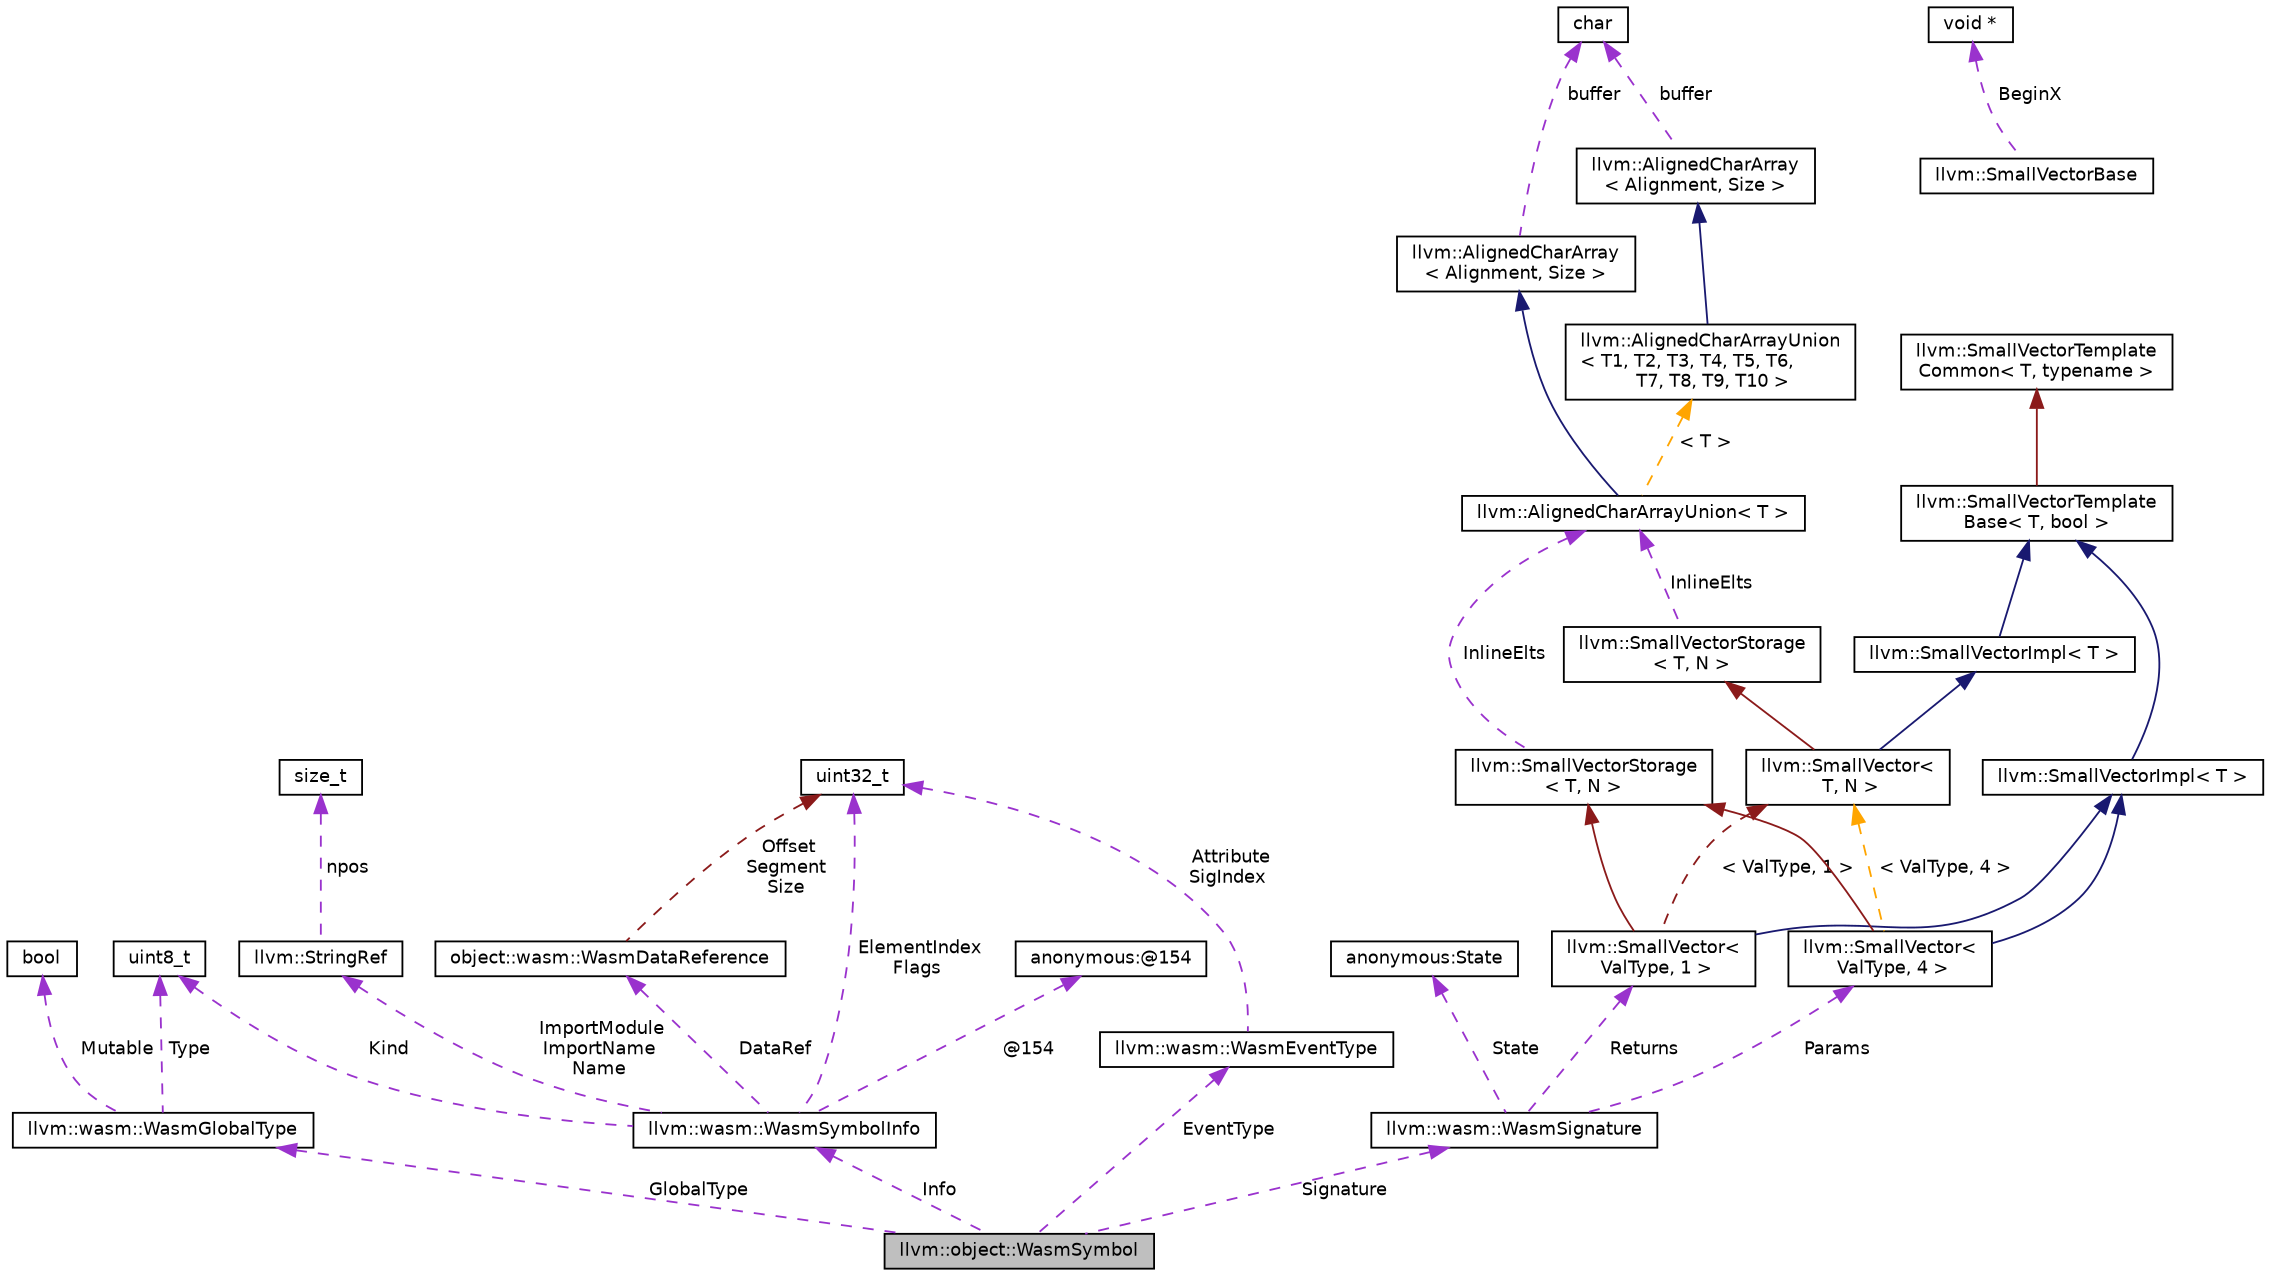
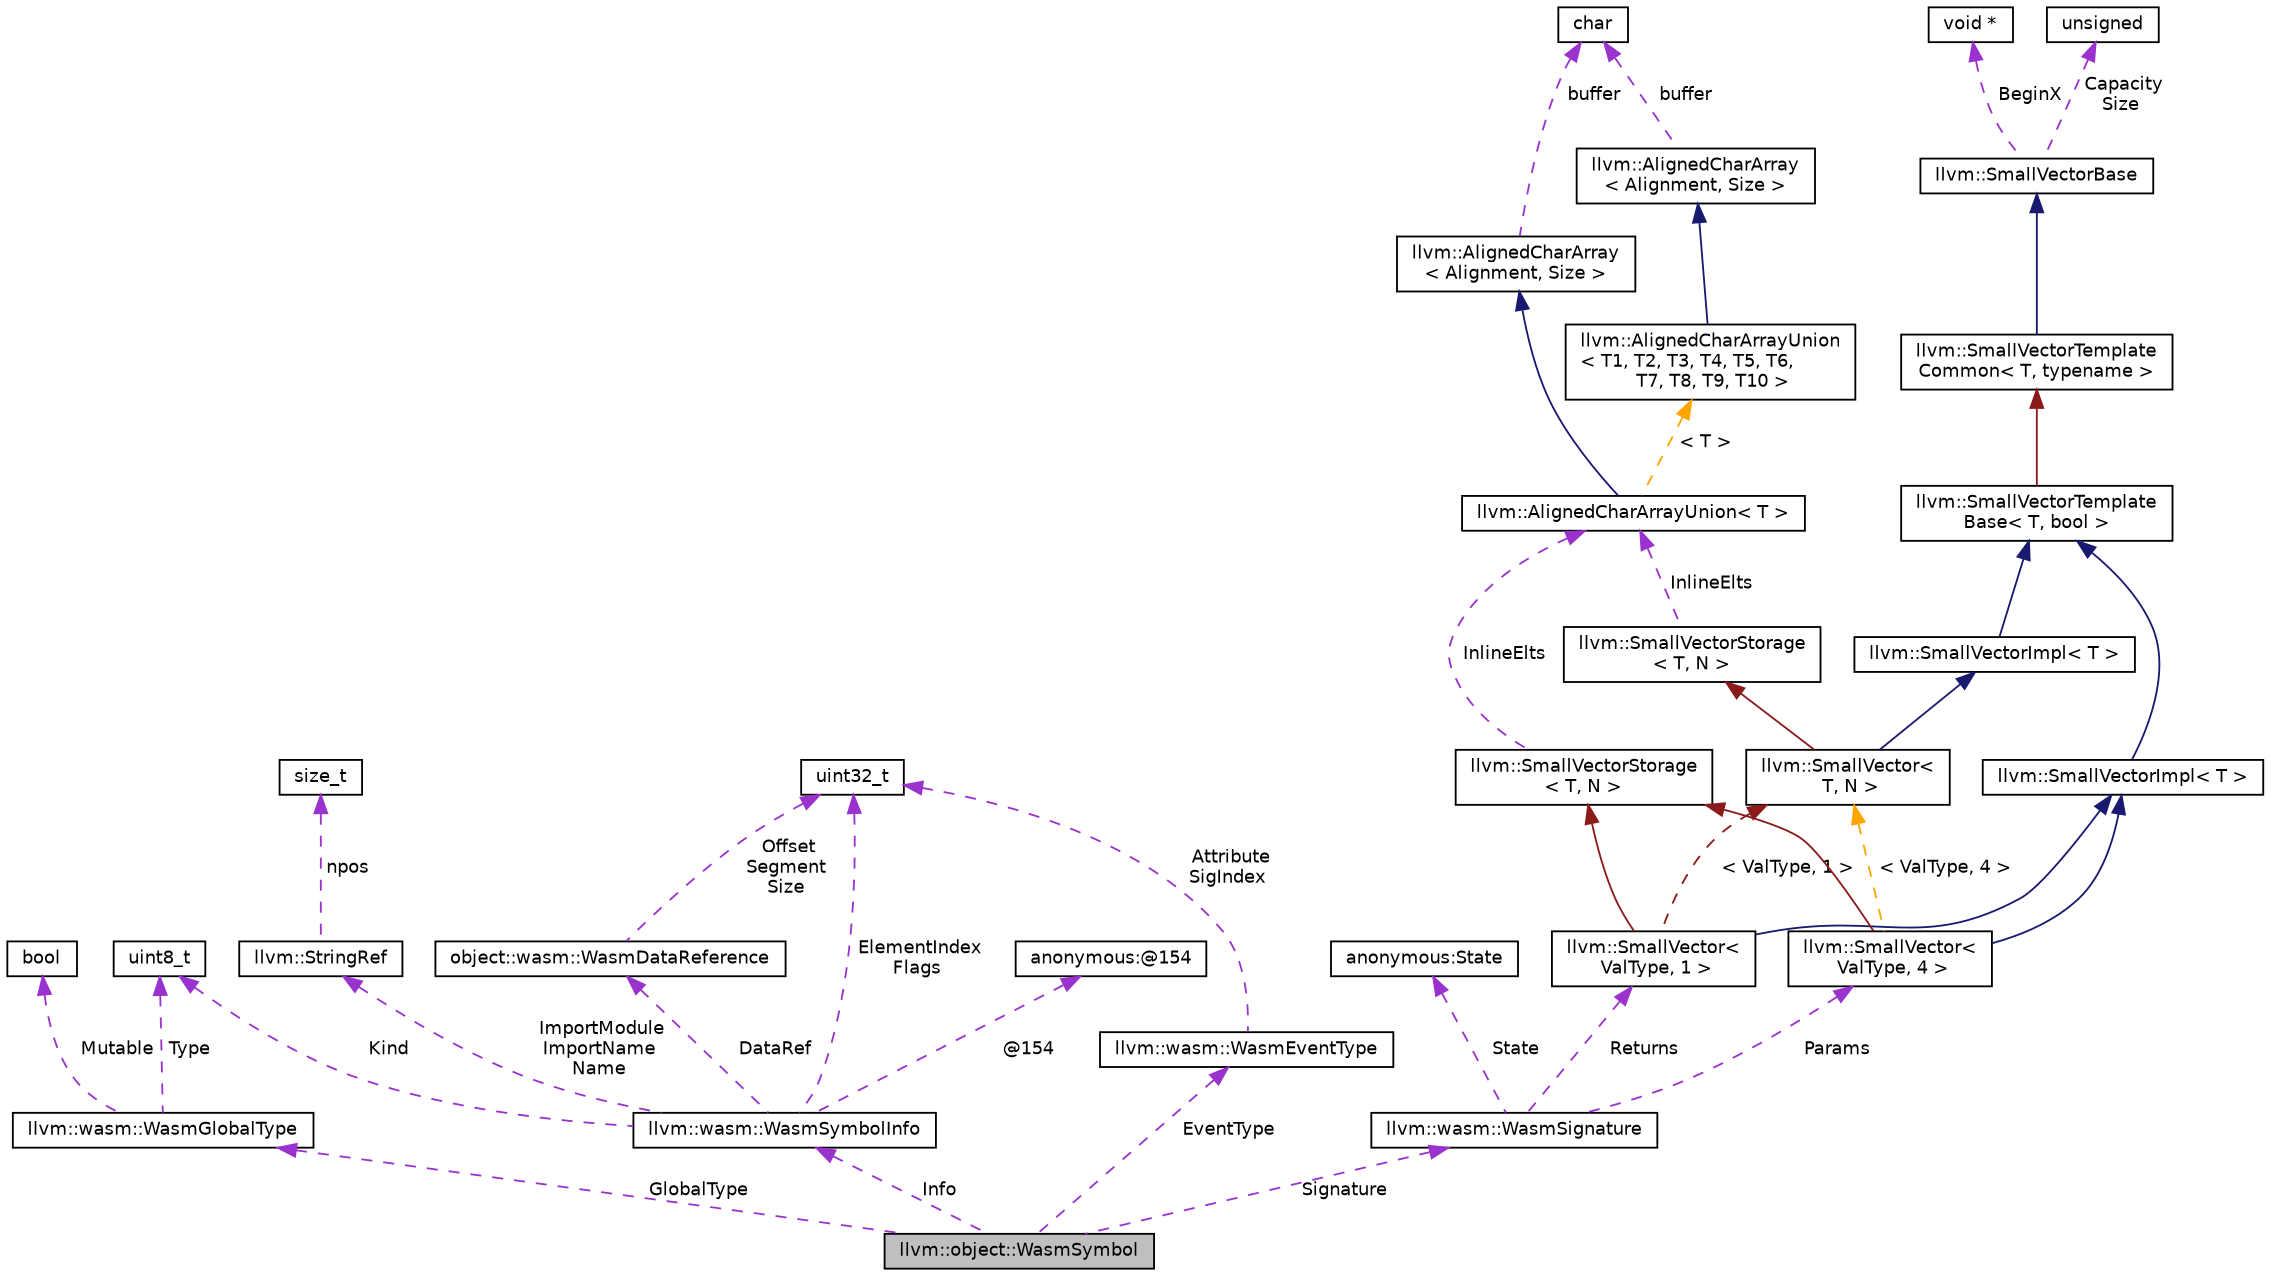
none -> (2103, 25)
none -> (2037, 274)
(710, 866) -> (710, 866)
